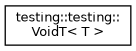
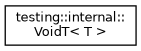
(68, 26) -> (71, 26)
